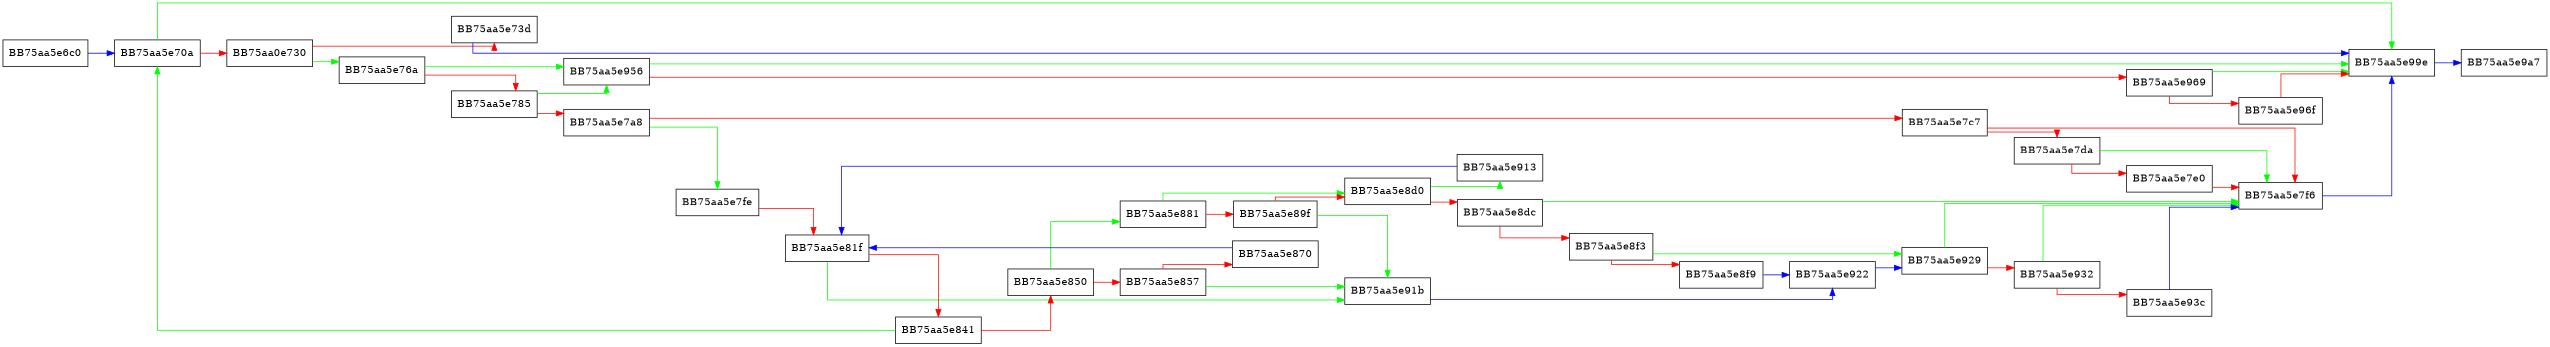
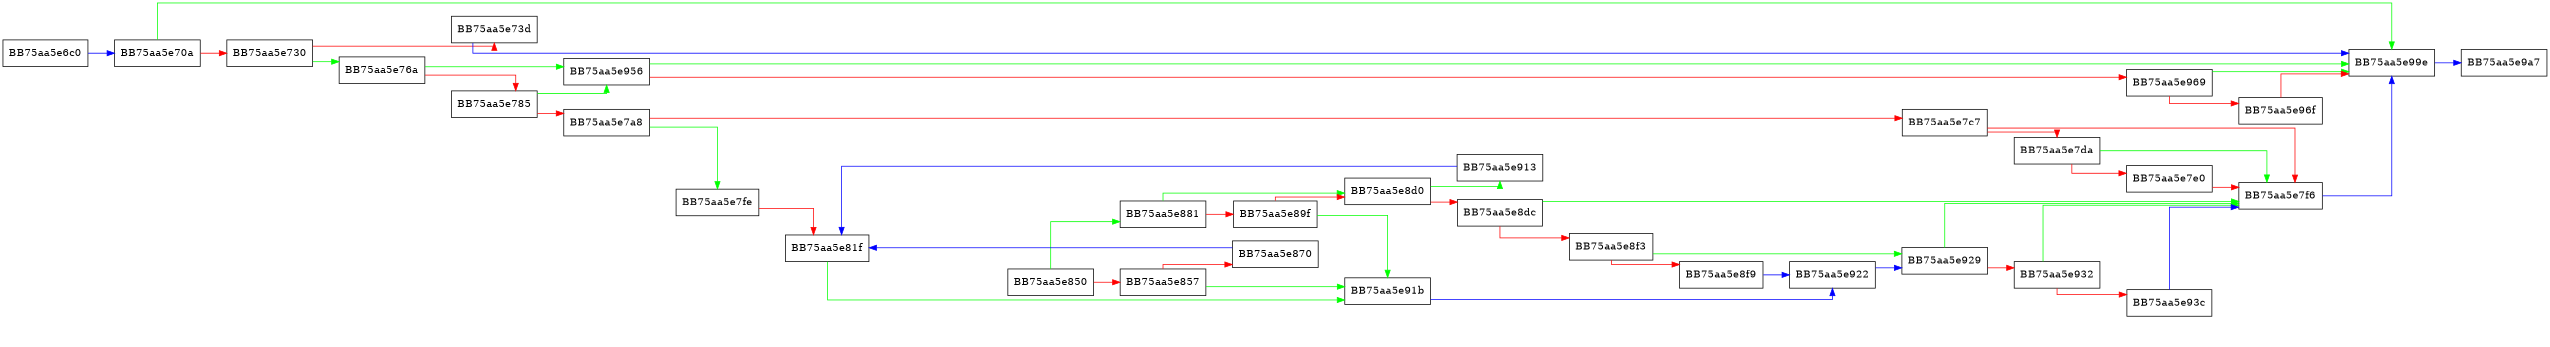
(270, 53) -> (270, 53)
(938, 330) -> none
